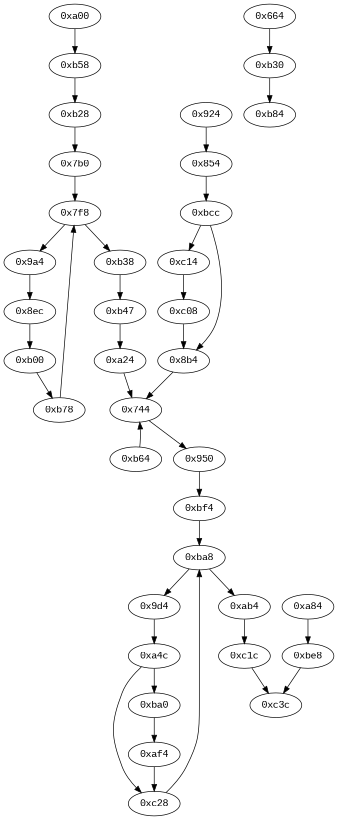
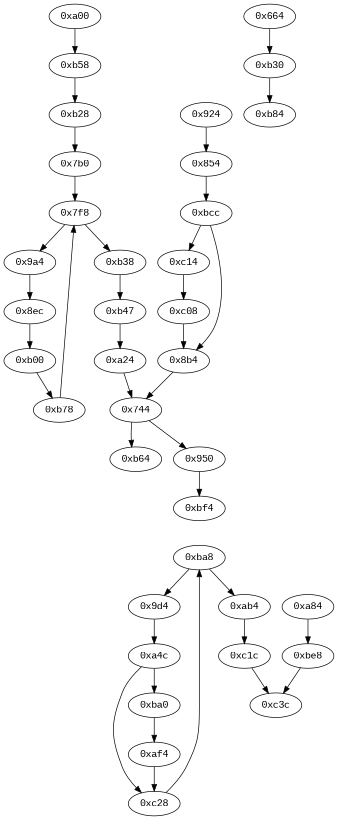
(140, 438) -> (131, 431)
(199, 530) -> none
